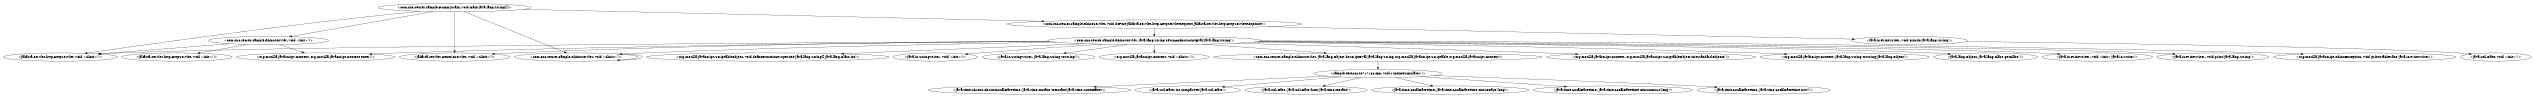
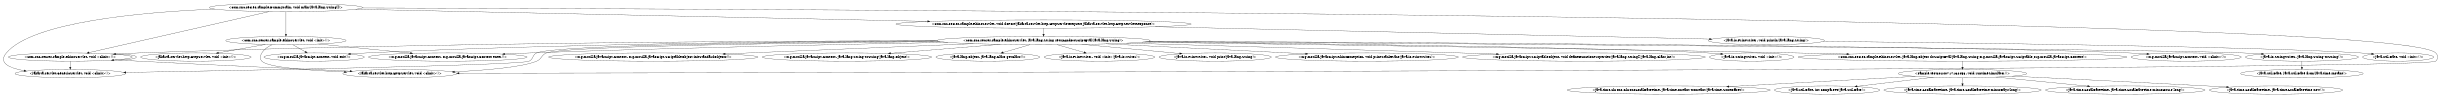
none -> (314, 57)
none -> (70, 64)
none -> (233, 66)
(1343, 82) -> (2302, 64)
